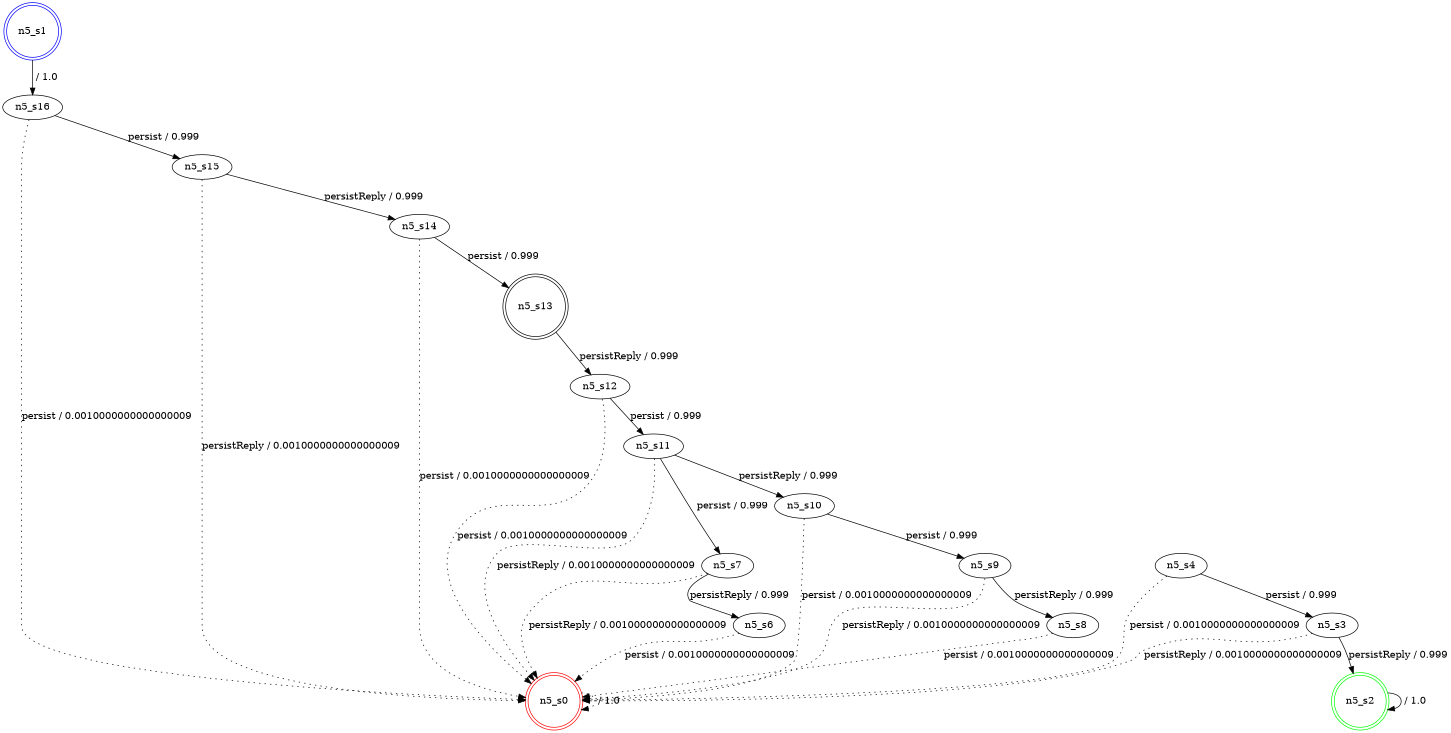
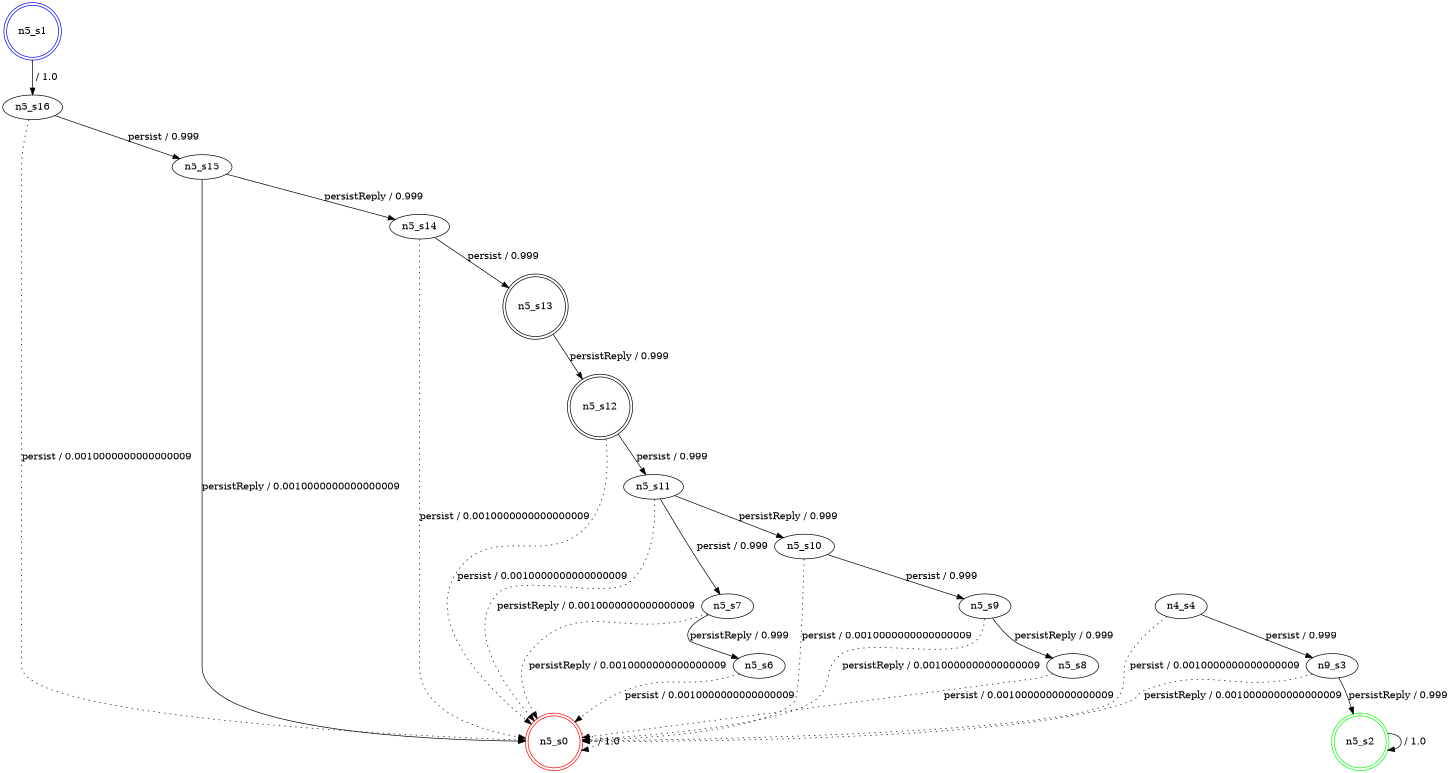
(600, 387) -> (600, 407)
(1181, 566) -> (1181, 606)
(202, 572) -> (202, 592)
(1332, 625) -> (1332, 666)
